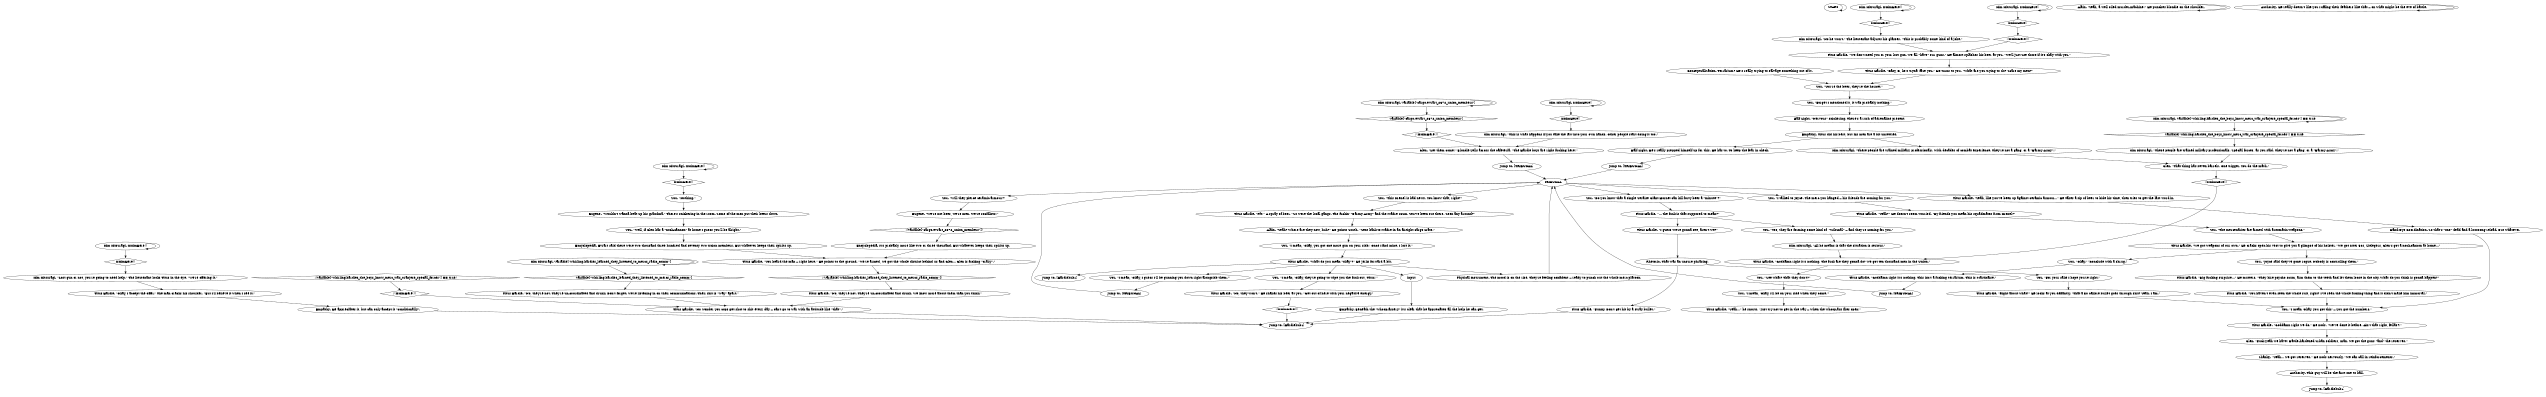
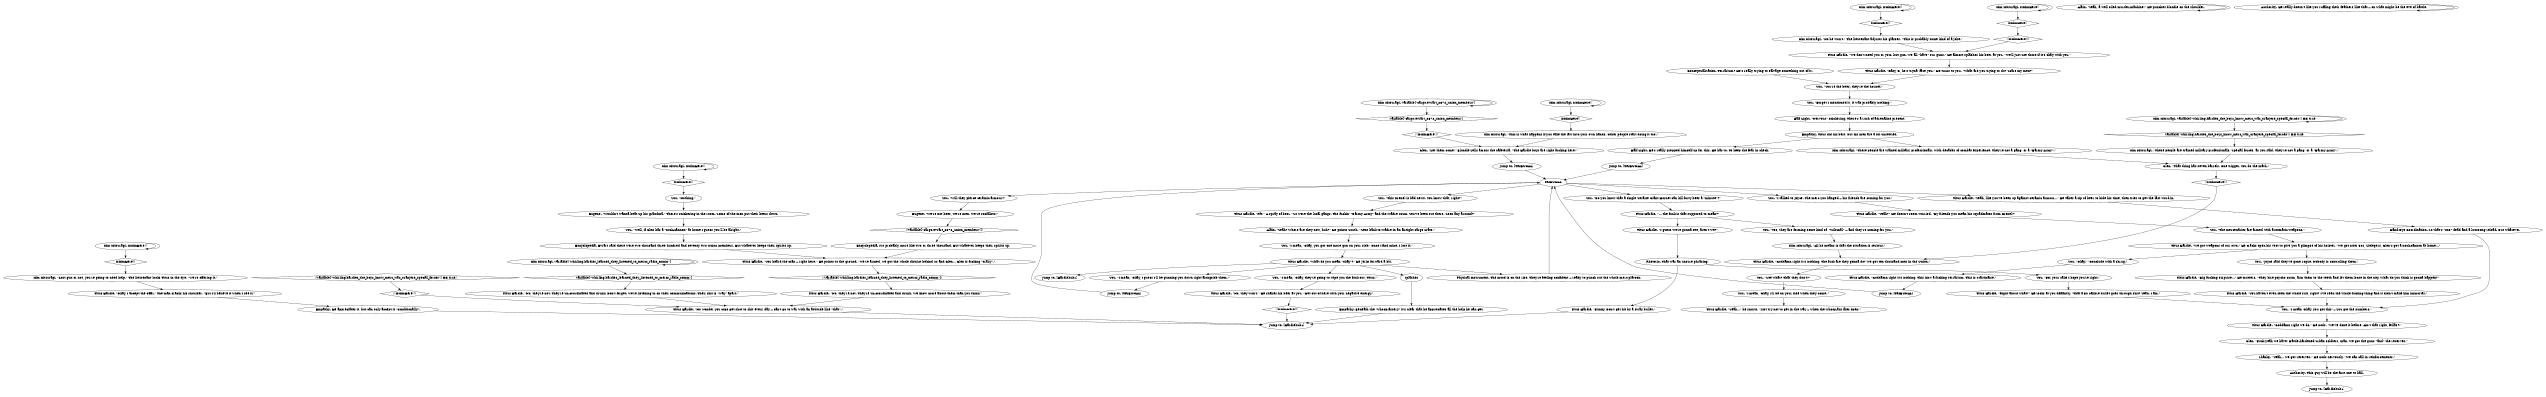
(1833, 8) -> none
(1411, 278) -> (1411, 278)
